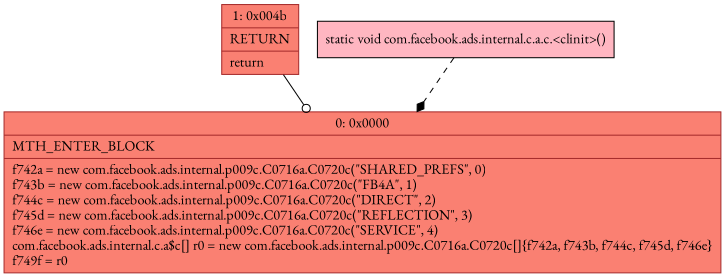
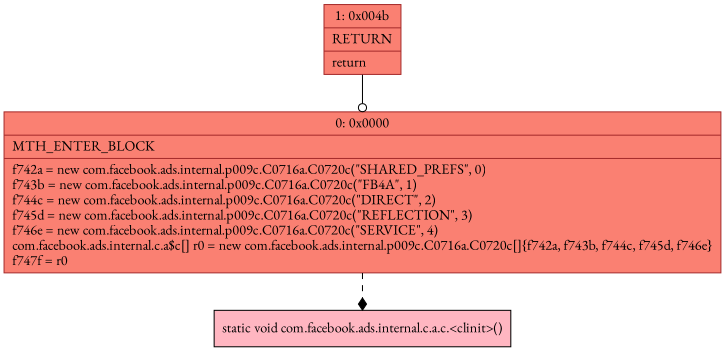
(439, 79) -> (362, 285)
(40, 261) -> (40, 261)
